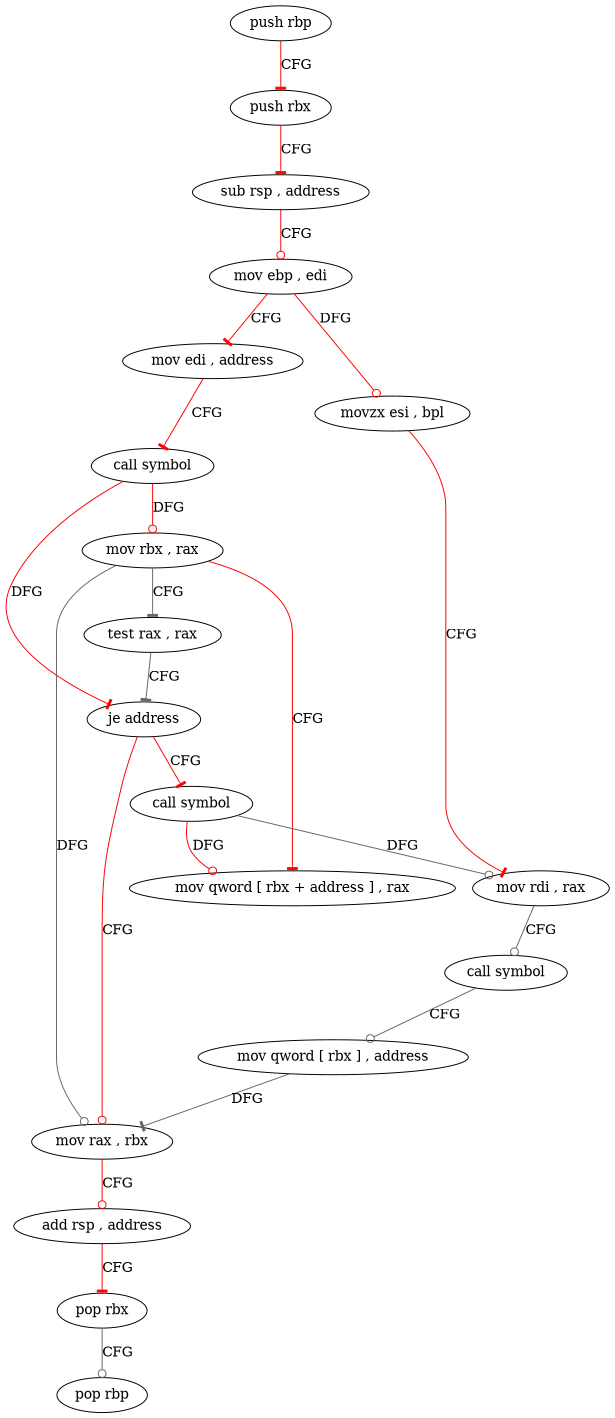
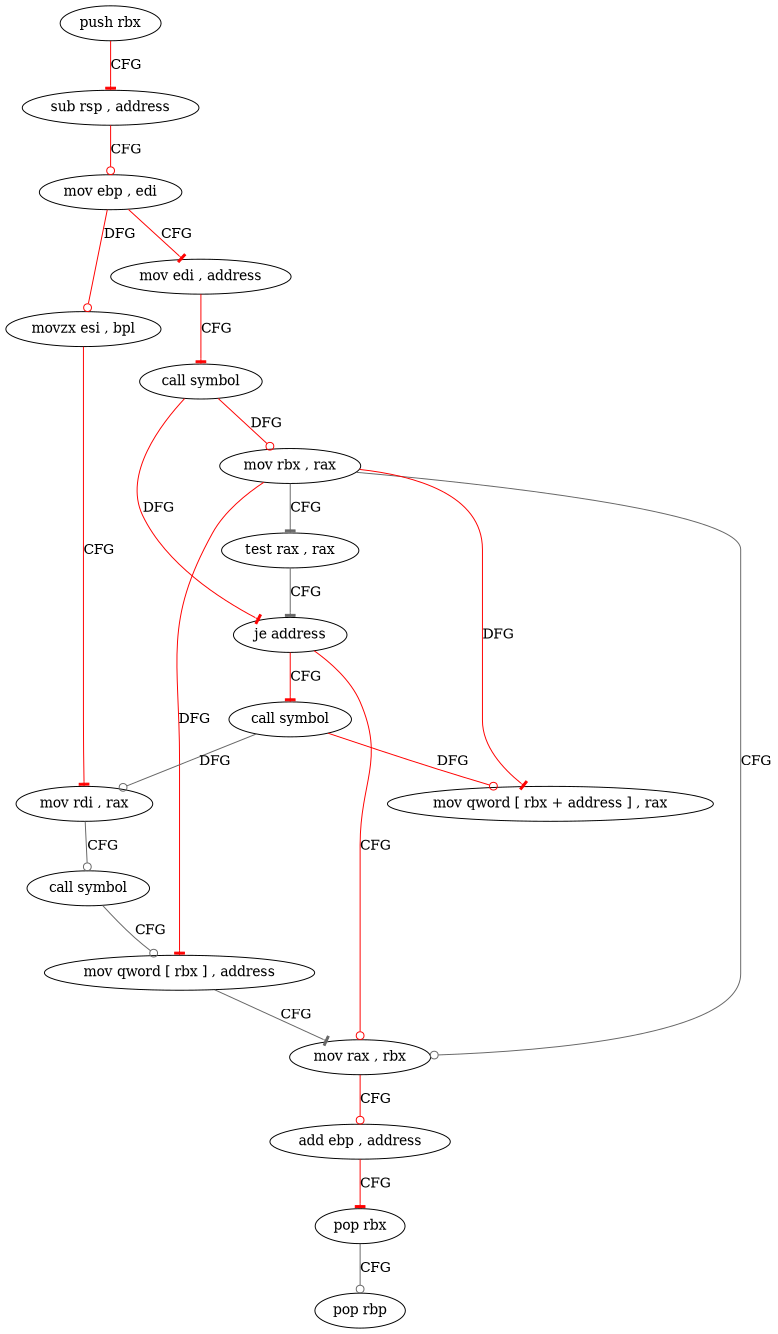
(281, 23) -> none
none -> (178, 702)
(308, 719) -> (498, 635)
(73, 846) -> (756, 762)
(247, 1099) -> (296, 1015)
(102, 1226) -> (360, 1142)
